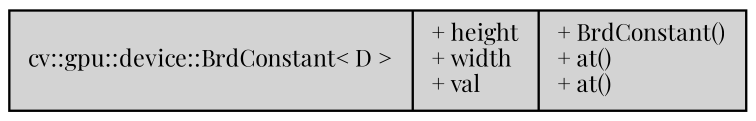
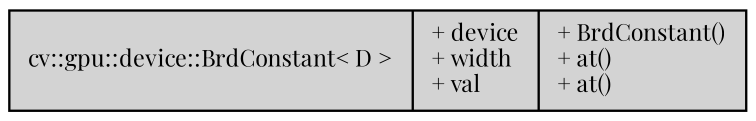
(476, 34) -> (476, 34)
